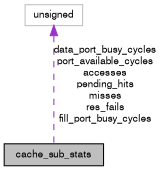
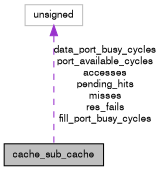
(54, 155) -> (54, 155)
